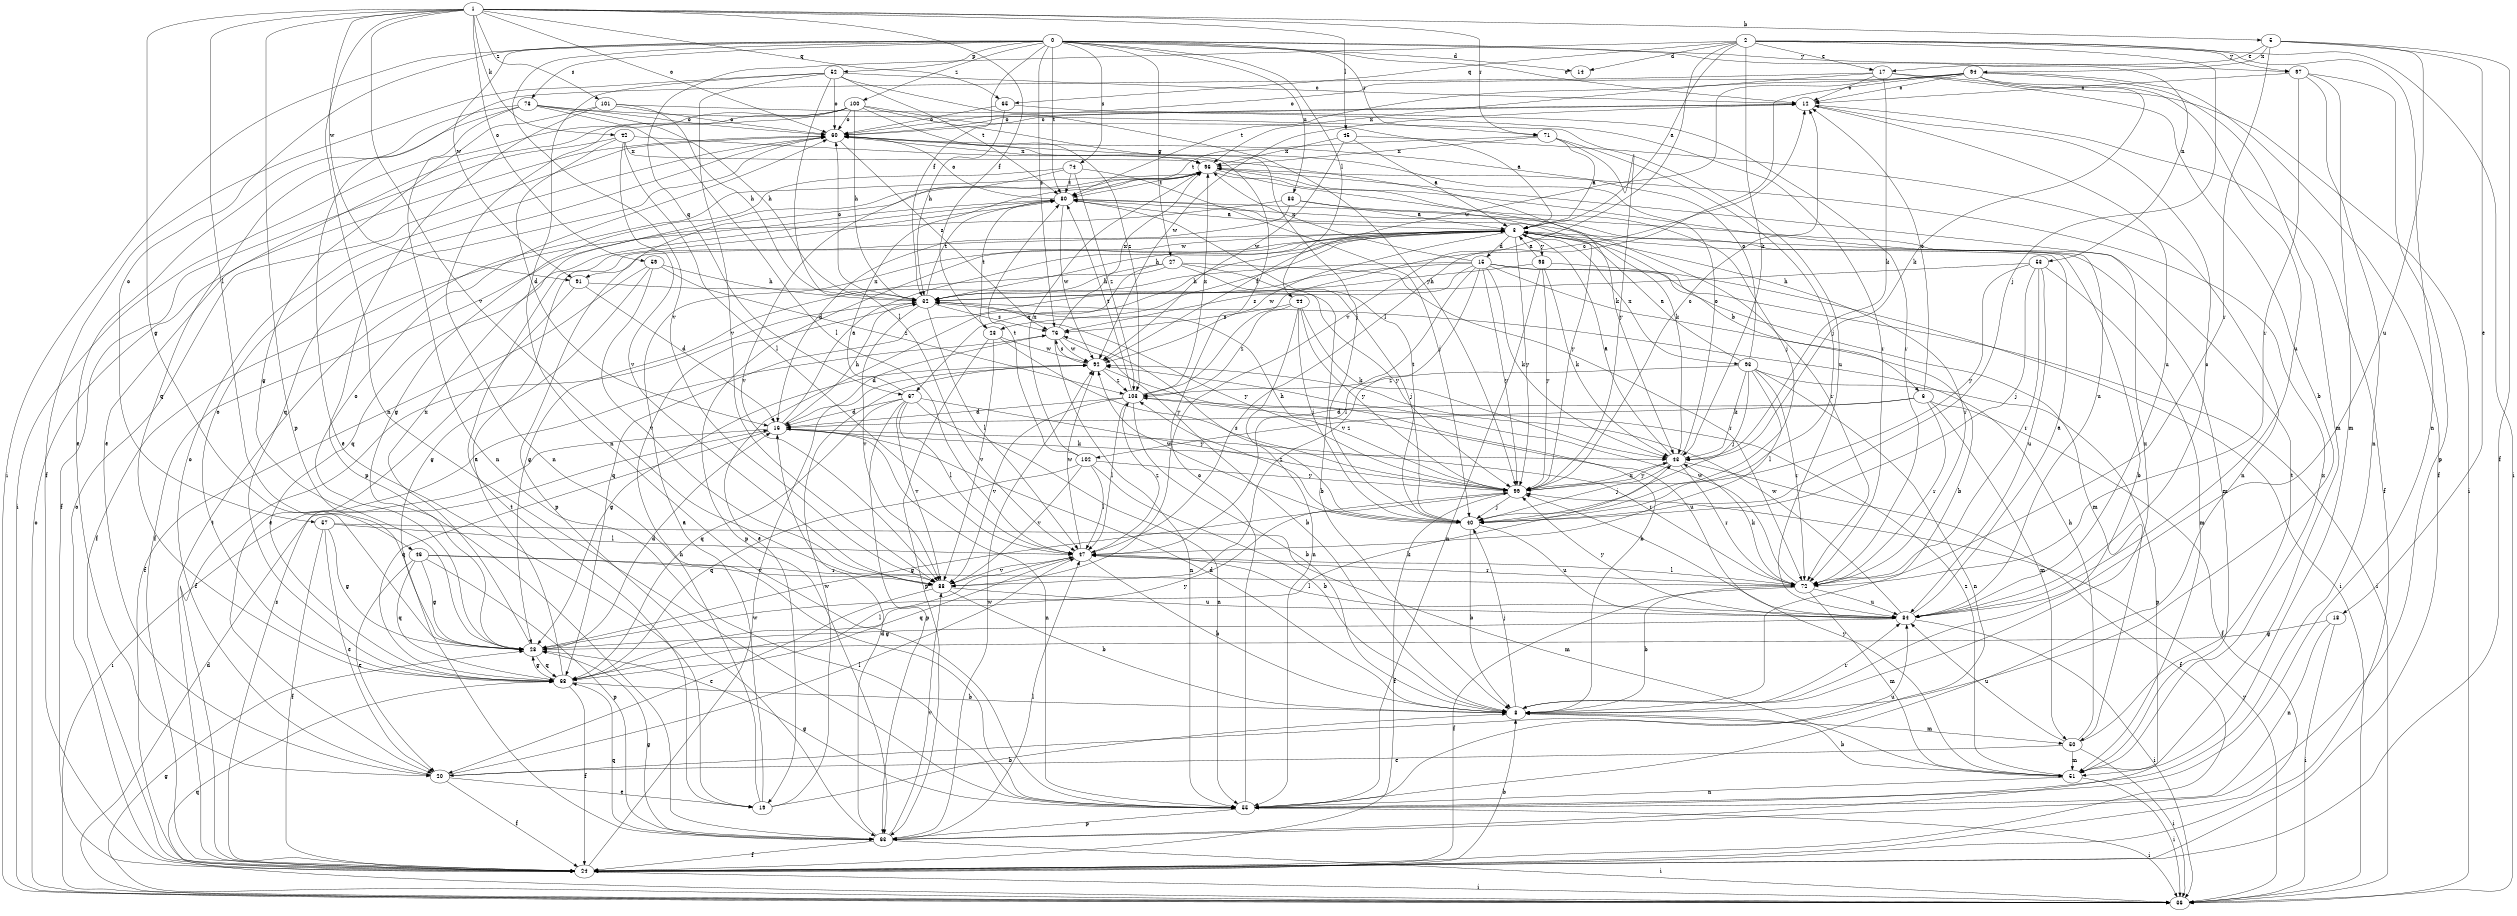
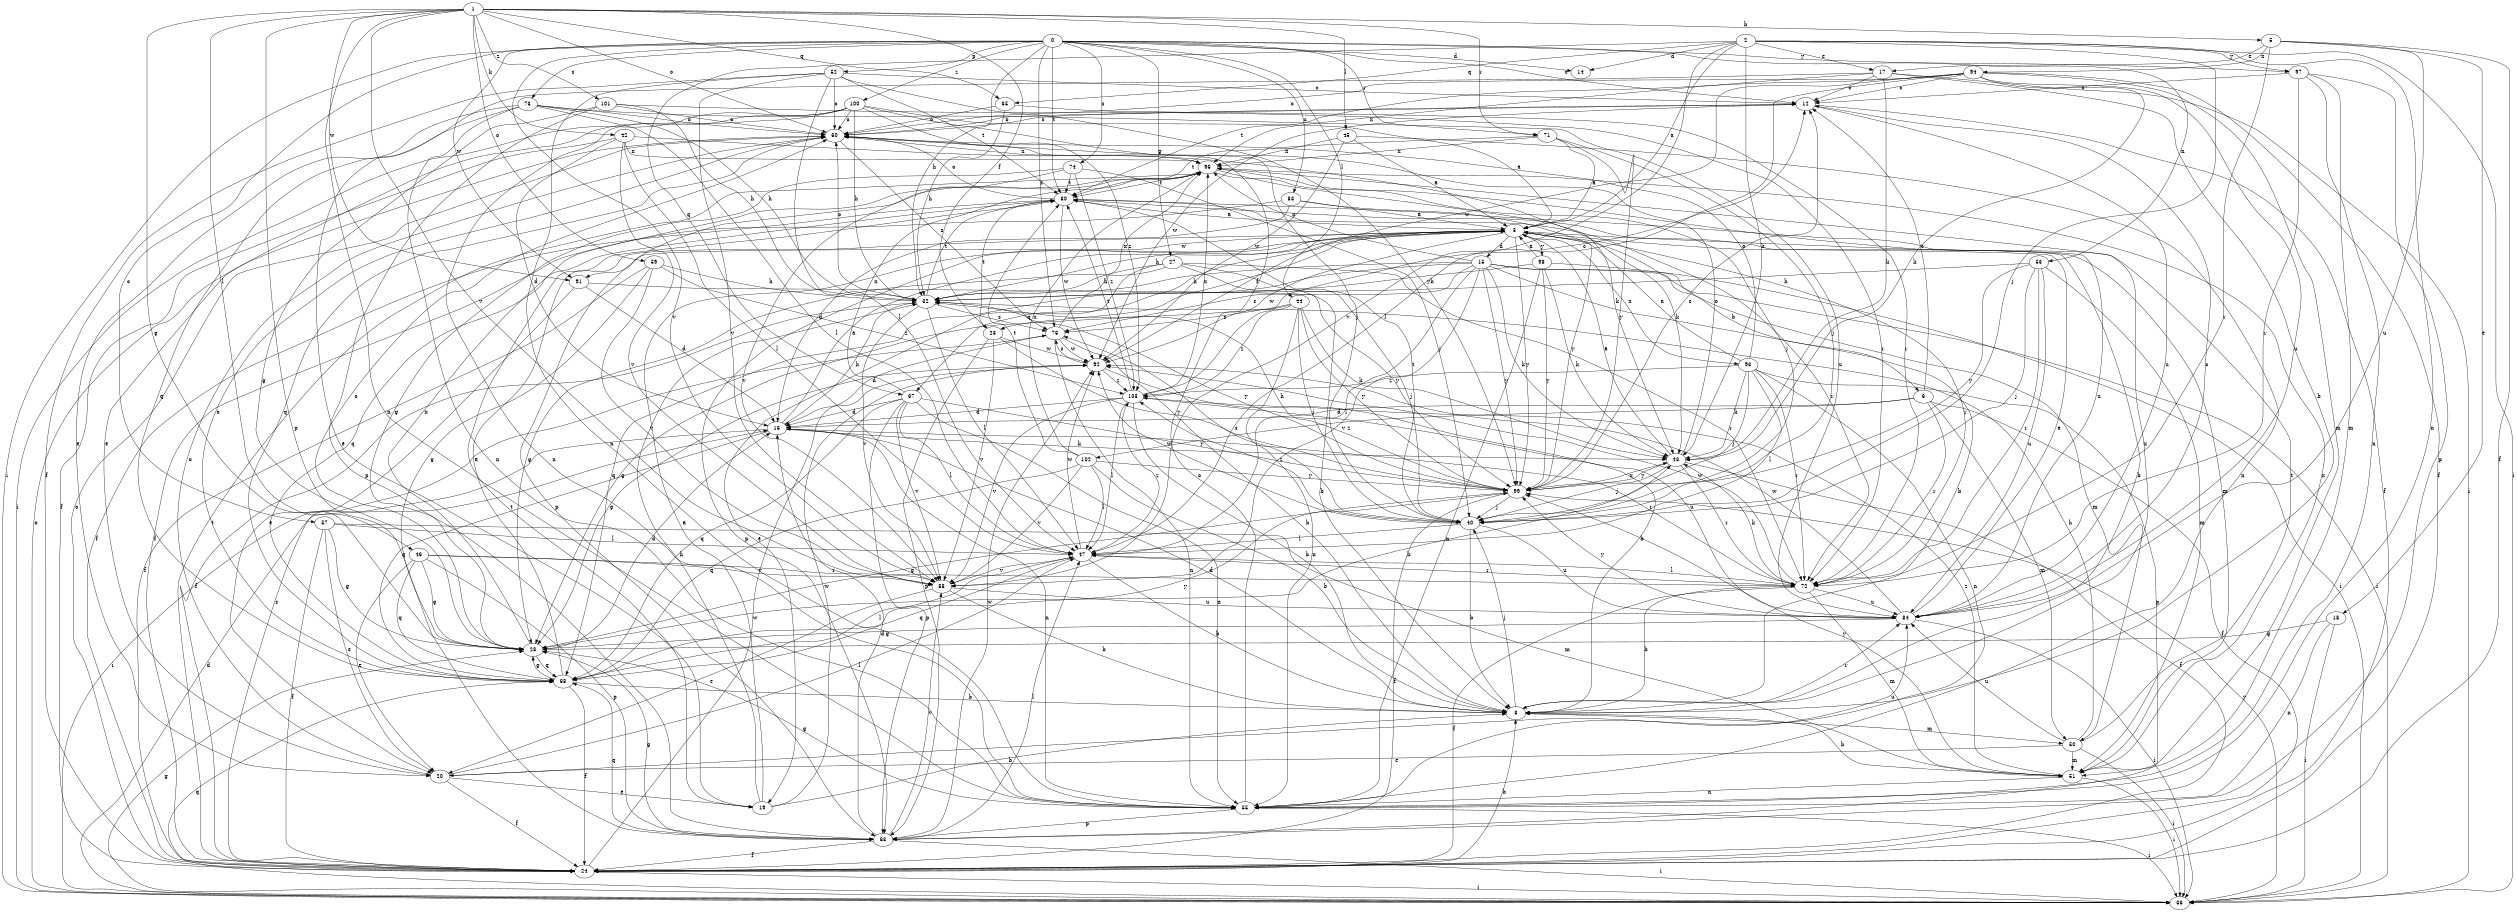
(934, 167) -> (934, 167)
none -> (827, 363)
(1493, 605) -> (1278, 539)
